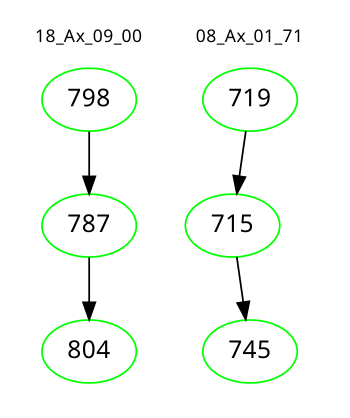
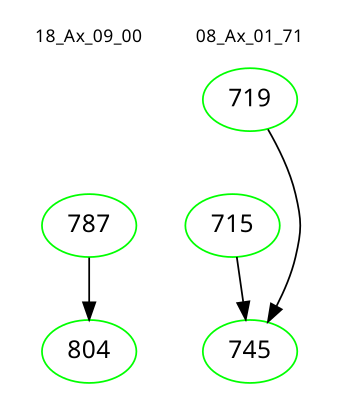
(89, 100) -> none
(243, 154) -> (300, 217)
